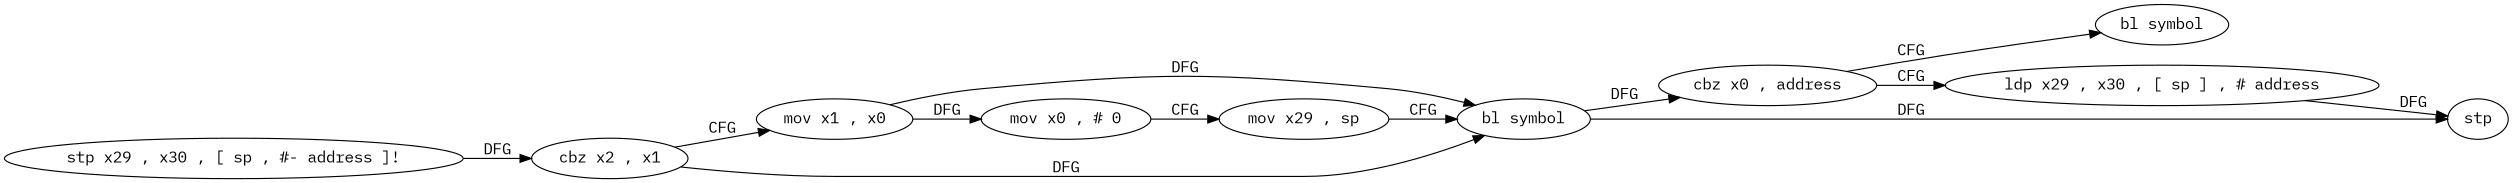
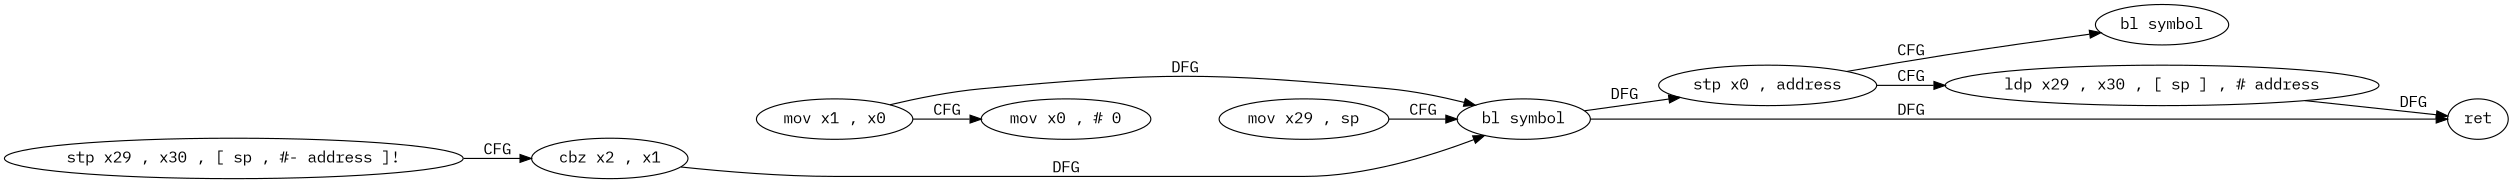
(1768, 85) -> (1768, 85)
(947, 111) -> (947, 111)
(1179, 119) -> none
(2478, 119) -> (2478, 119)
(716, 140) -> none
(497, 150) -> (497, 150)
